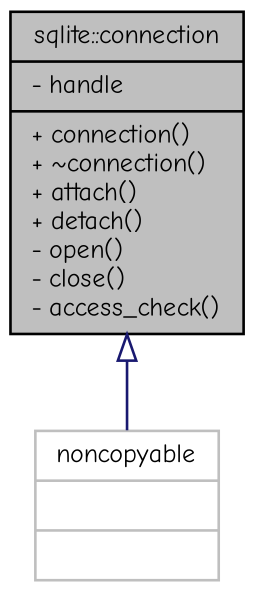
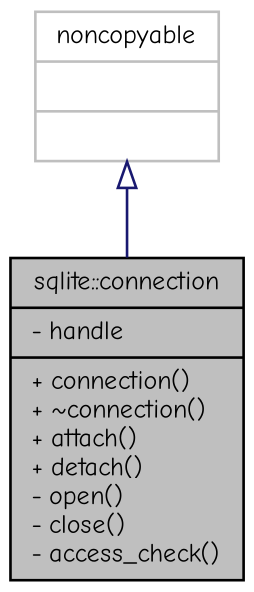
(127, 396) -> (127, 223)
